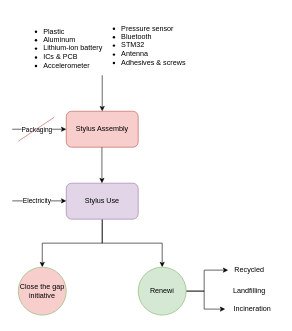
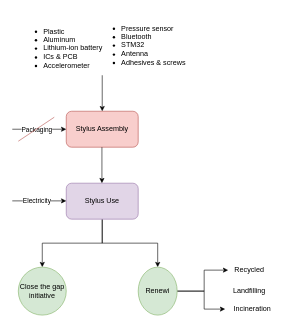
(42, 291) -> (42, 291)
(162, 291) -> (158, 291)
